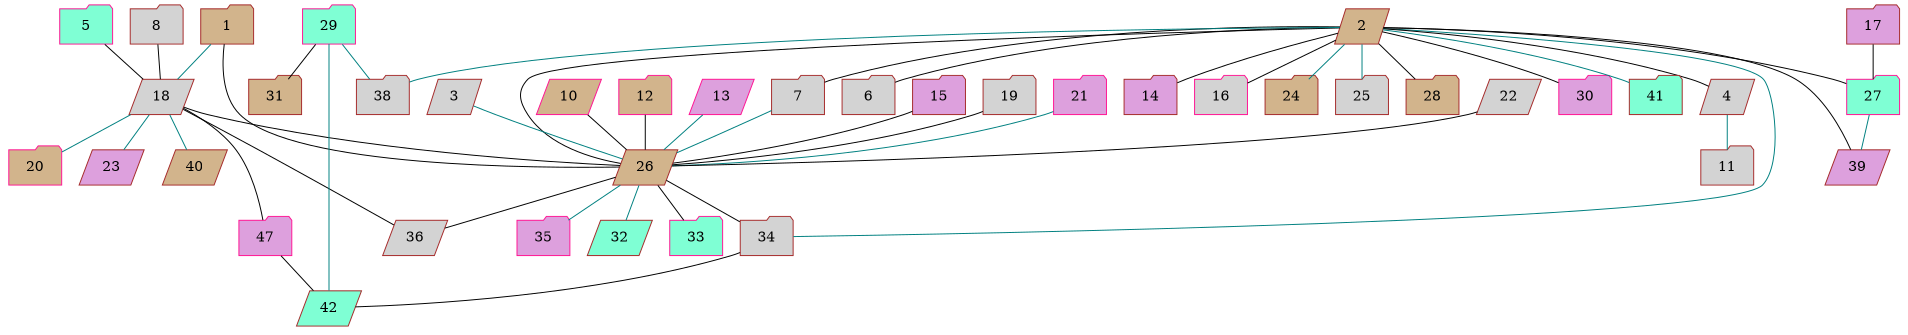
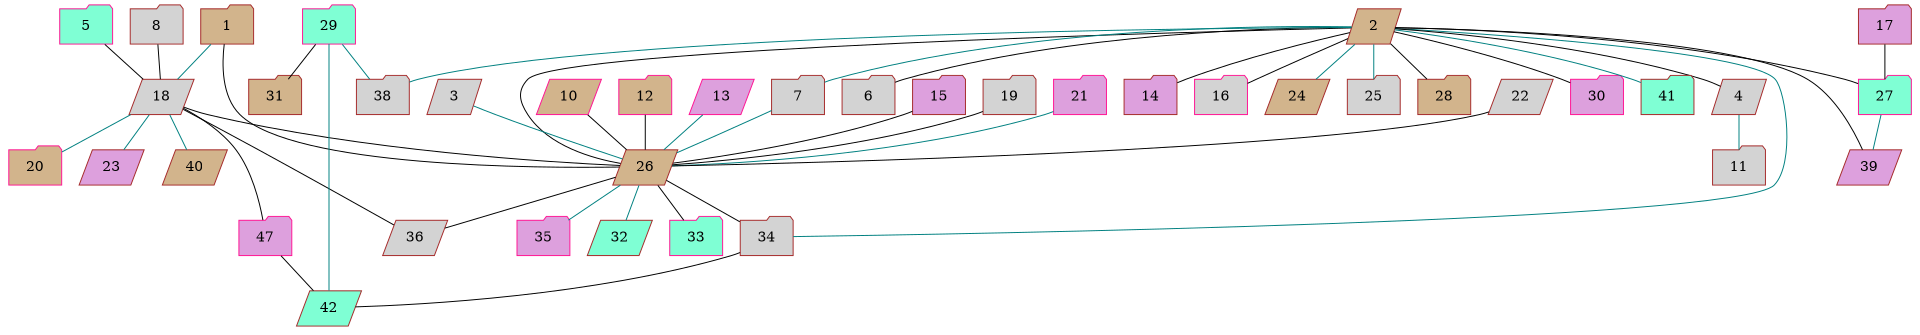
(1016, 45) -> (1007, 46)
(1292, 97) -> (1297, 97)
